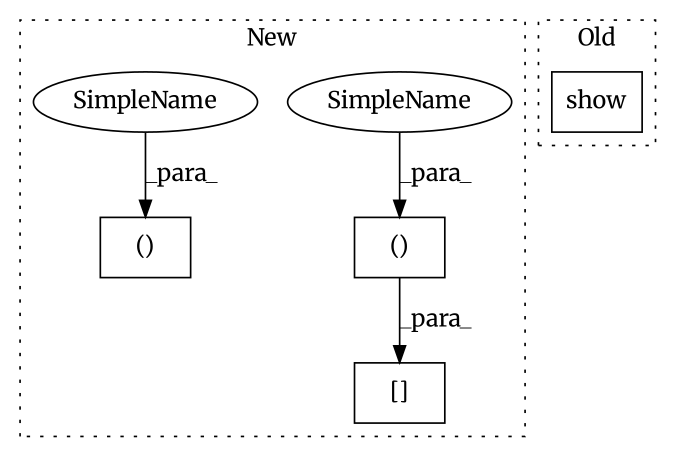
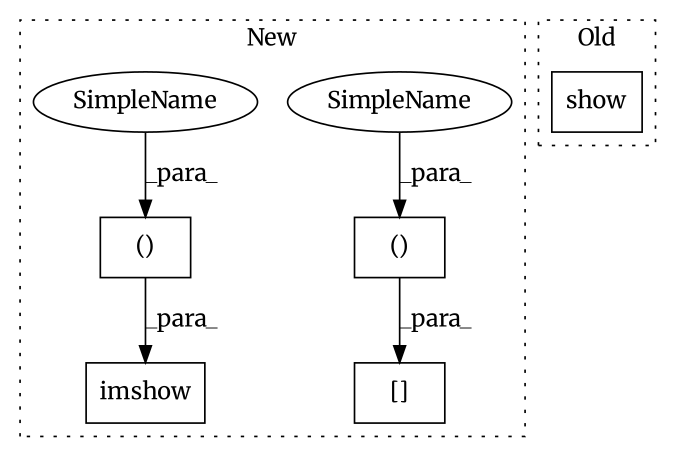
none -> (145, 393)
